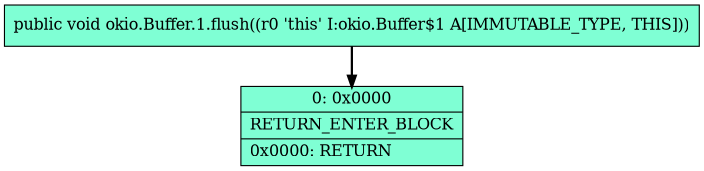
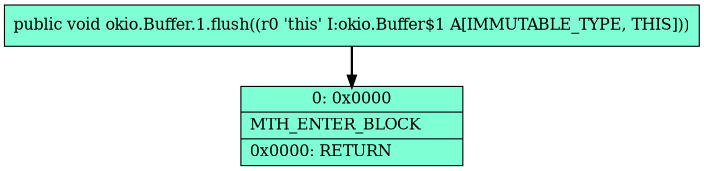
(352, 125) -> (336, 125)
